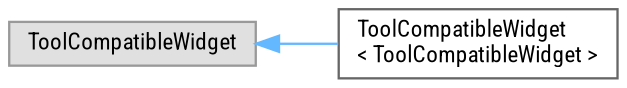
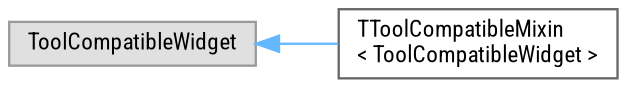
(478, 44) -> (478, 44)
